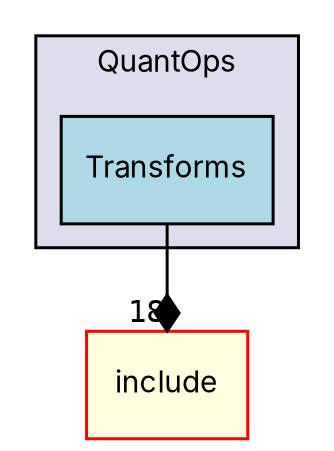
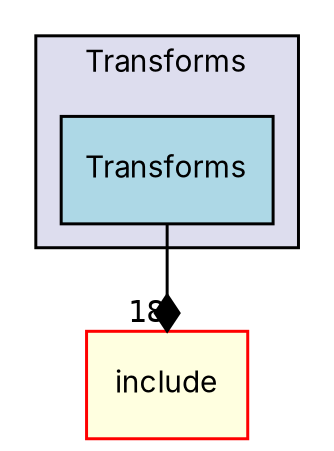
(167, 64) -> (167, 64)
